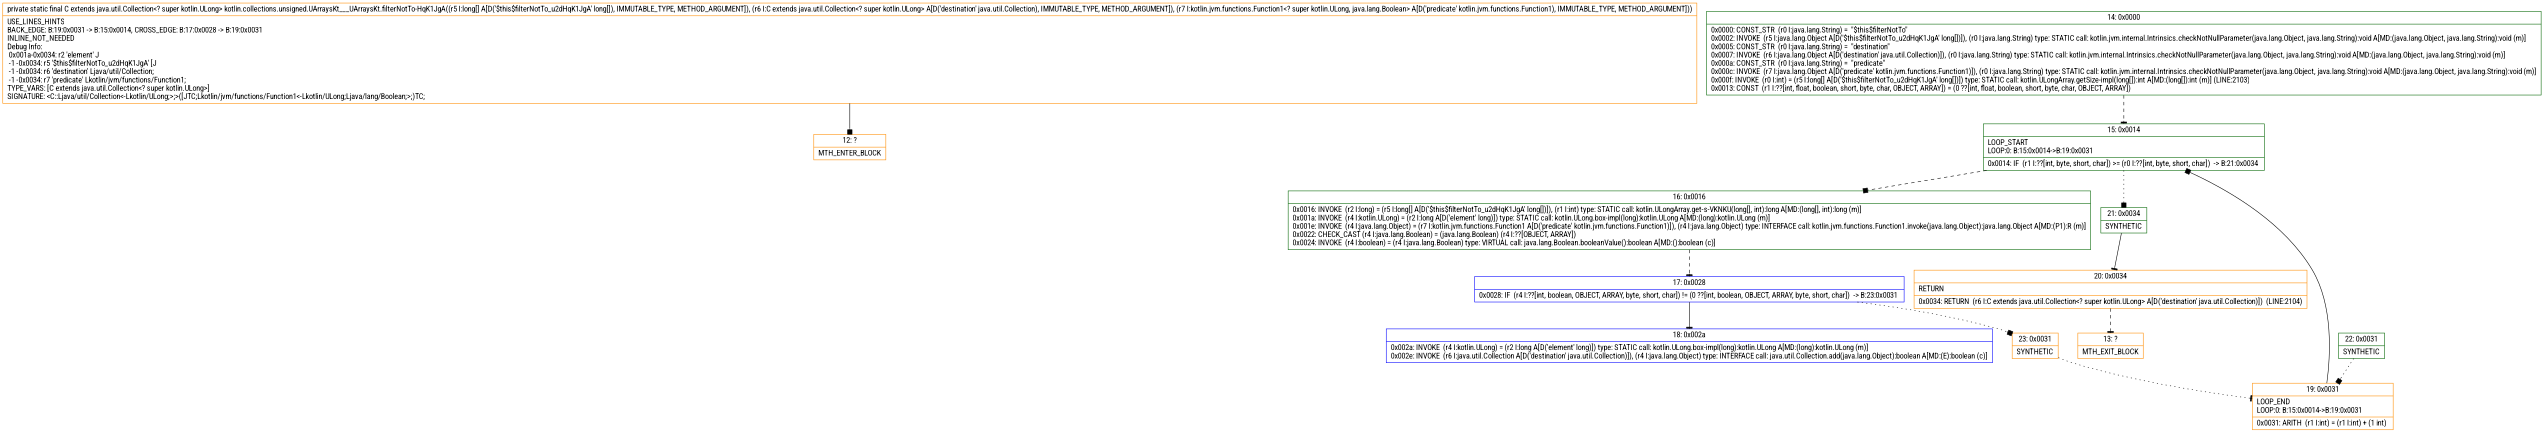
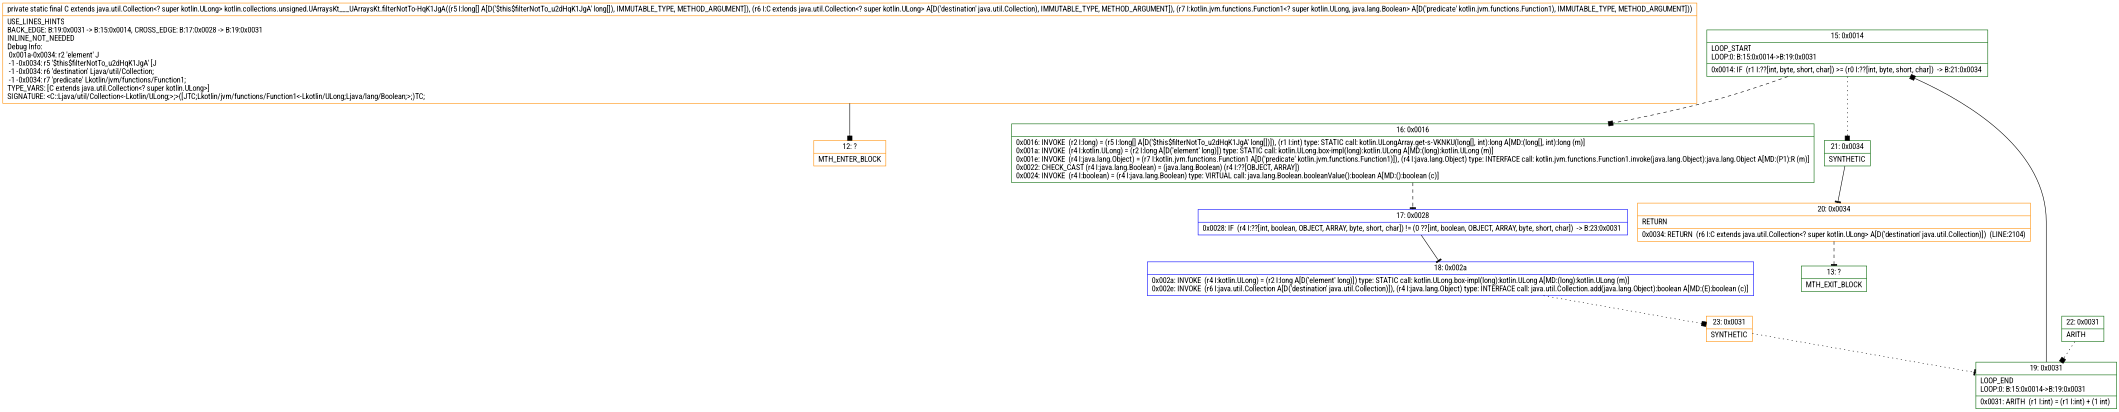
(2124, 53) -> none
(1933, 314) -> (1622, 309)
(2111, 346) -> (1834, 279)
(2362, 352) -> (2076, 335)
(2323, 406) -> (2046, 385)
